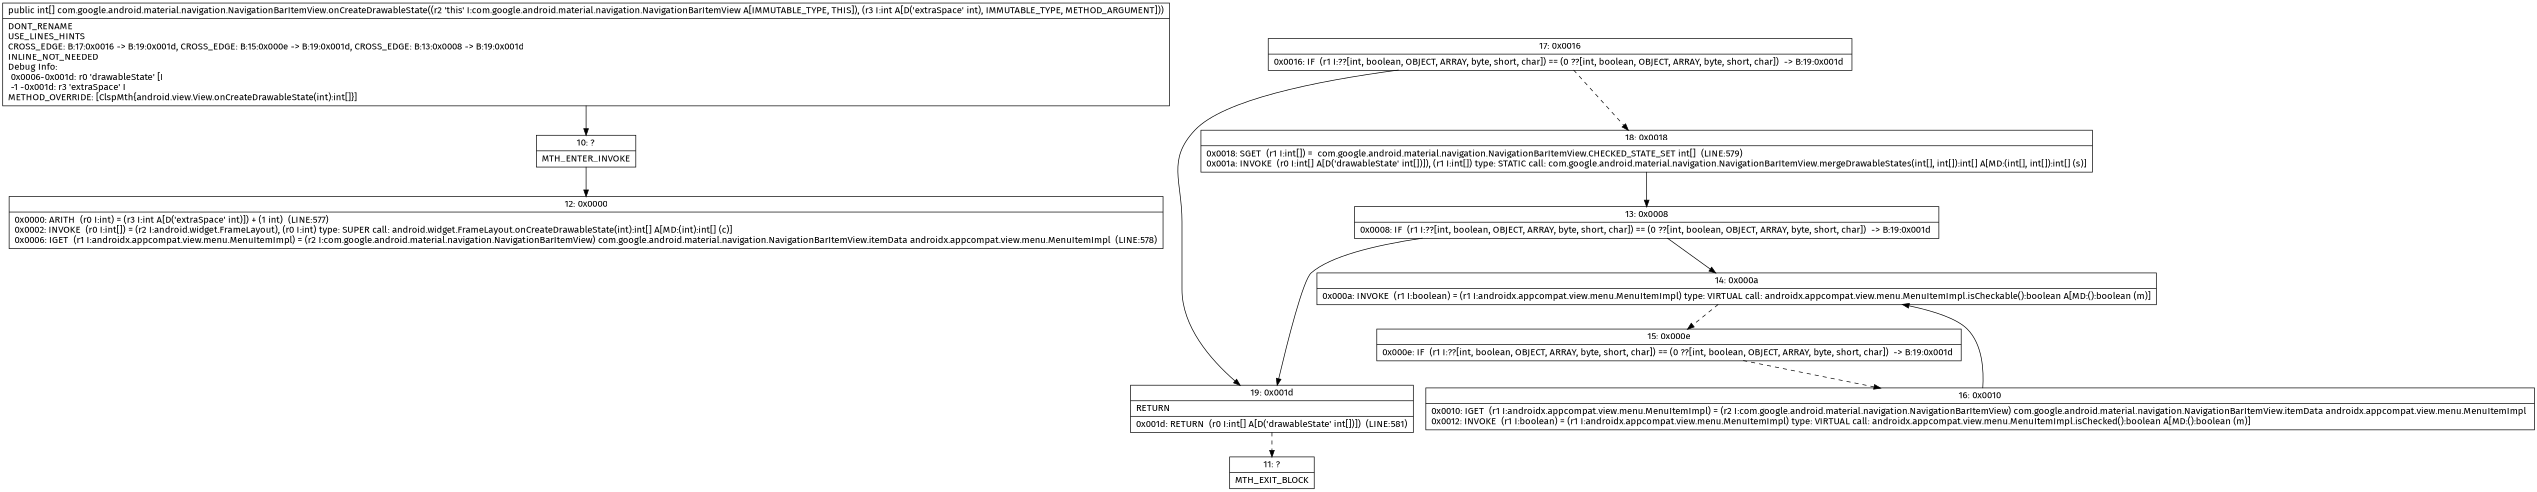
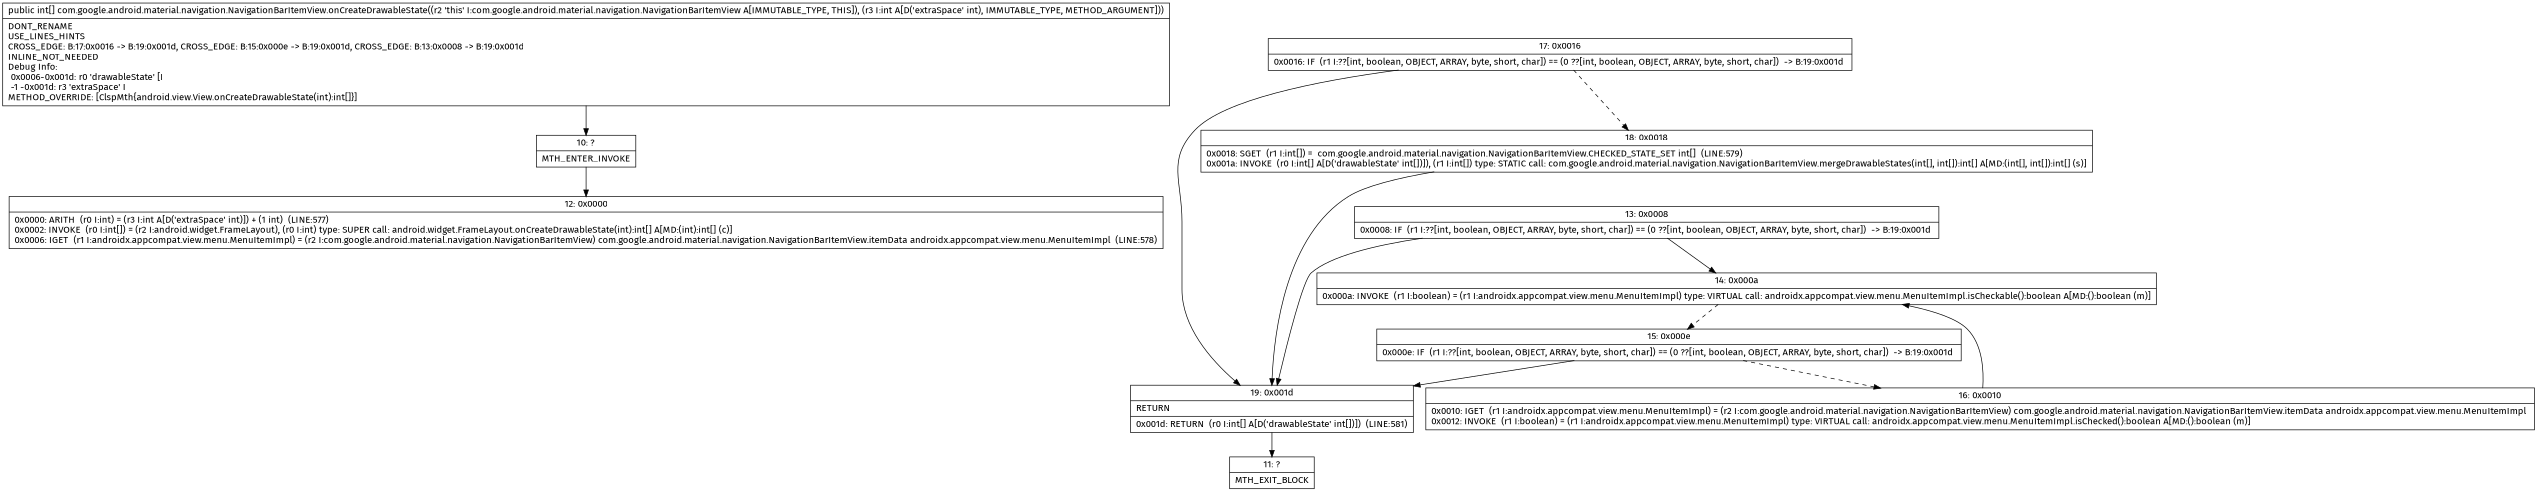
(1647, 186) -> (1309, 238)
none -> (1497, 373)
(1272, 441) -> (1272, 441)
